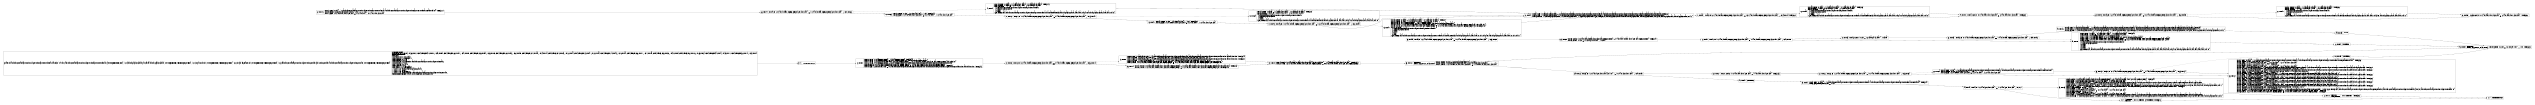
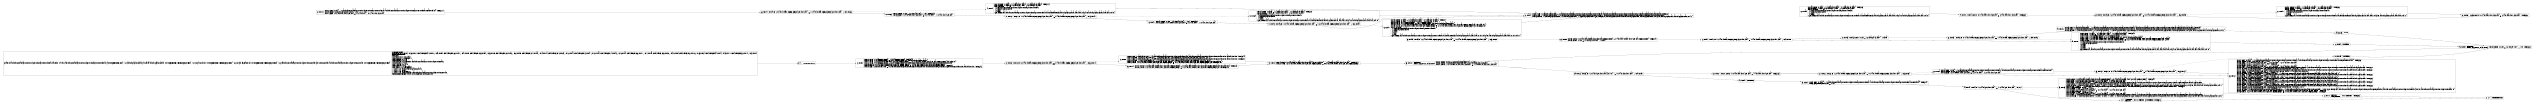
(1747, 15) -> none
